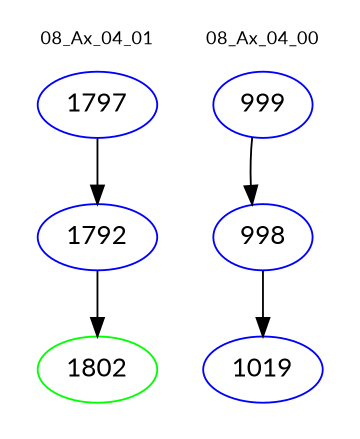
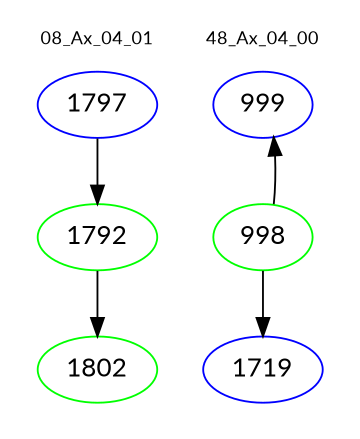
(263, 40) -> (263, 40)
(251, 161) -> (275, 180)
(97, 237) -> (97, 237)
(263, 237) -> (263, 237)
(263, 370) -> (263, 370)
